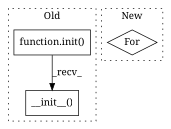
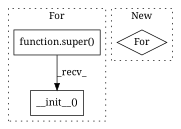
(52, 16) -> (57, 16)
(52, 42) -> (57, 42)
